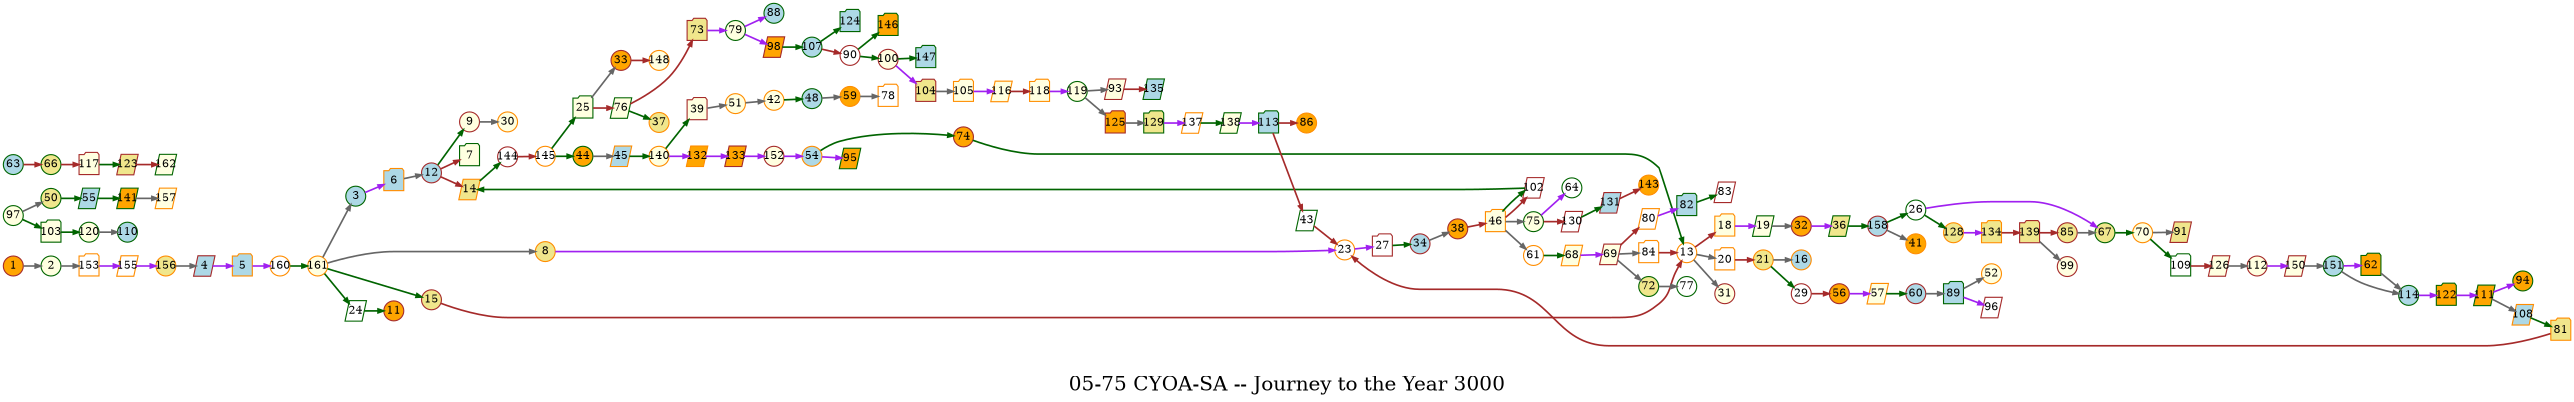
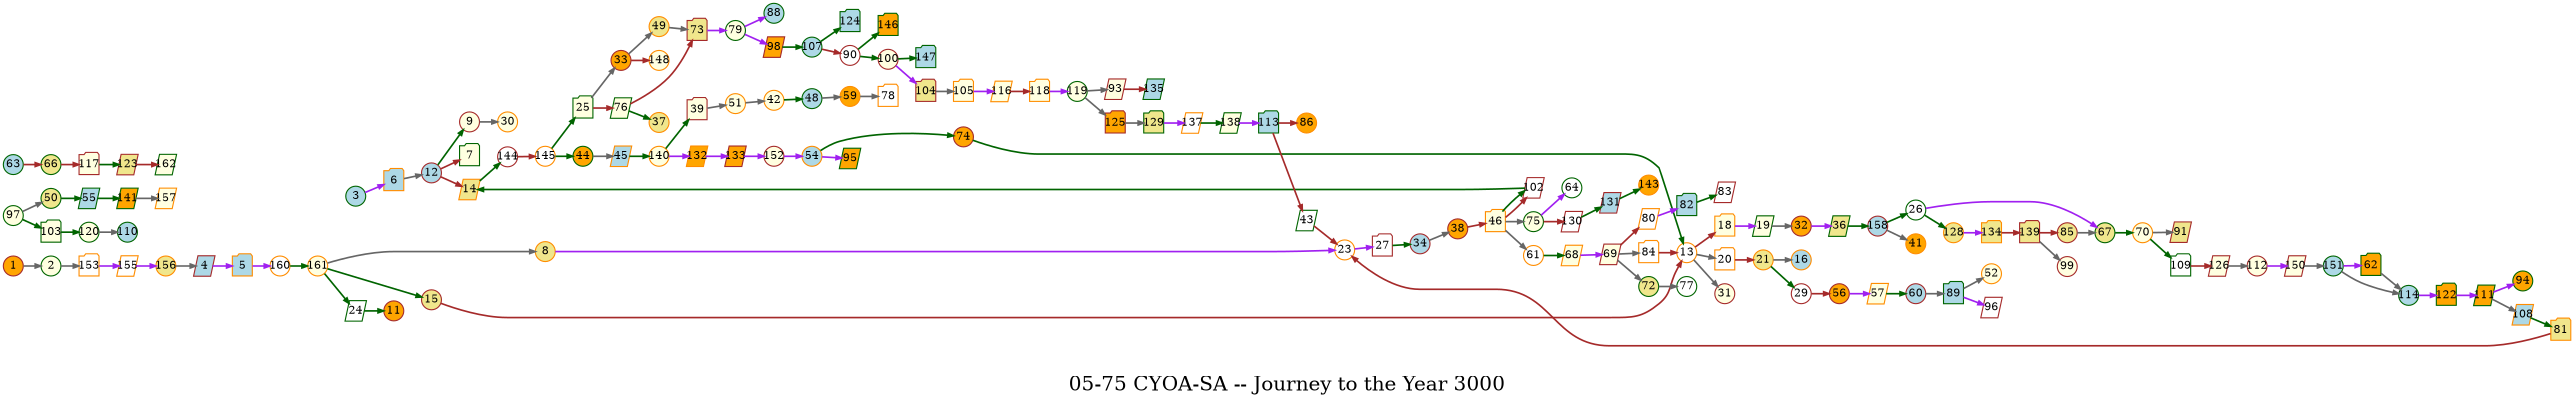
none -> (659, 27)
(1627, 195) -> (1627, 195)
(335, 234) -> none
